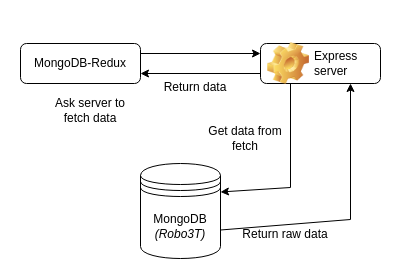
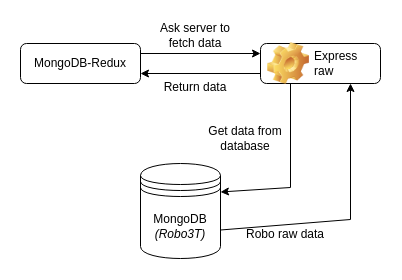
(348, 64) -> (348, 64)
(91, 111) -> (196, 36)
(246, 139) -> (246, 139)
(286, 235) -> (286, 235)
